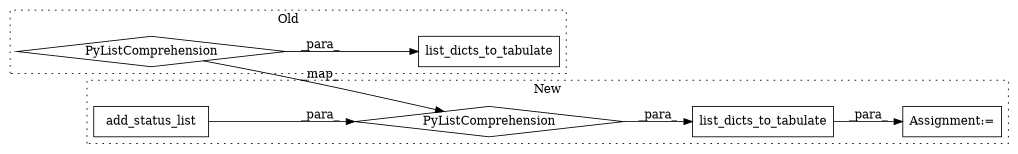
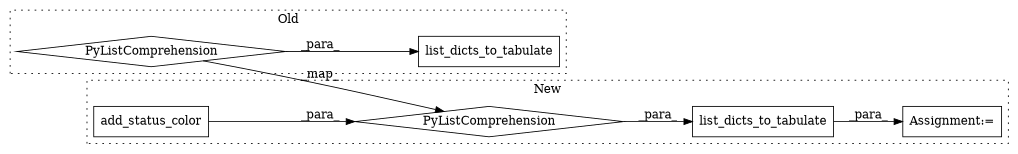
(151, 122) -> (151, 122)
